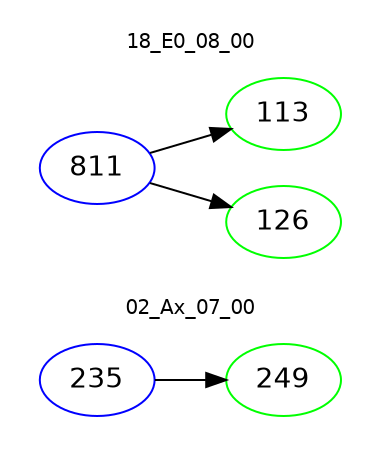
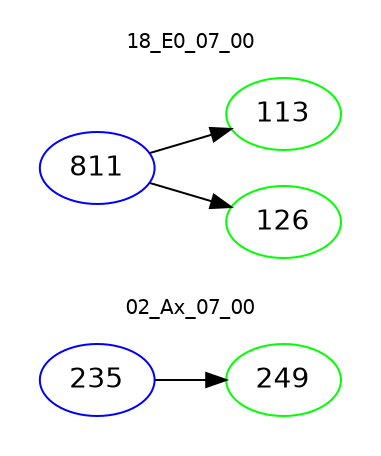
(190, 43) -> (190, 43)
